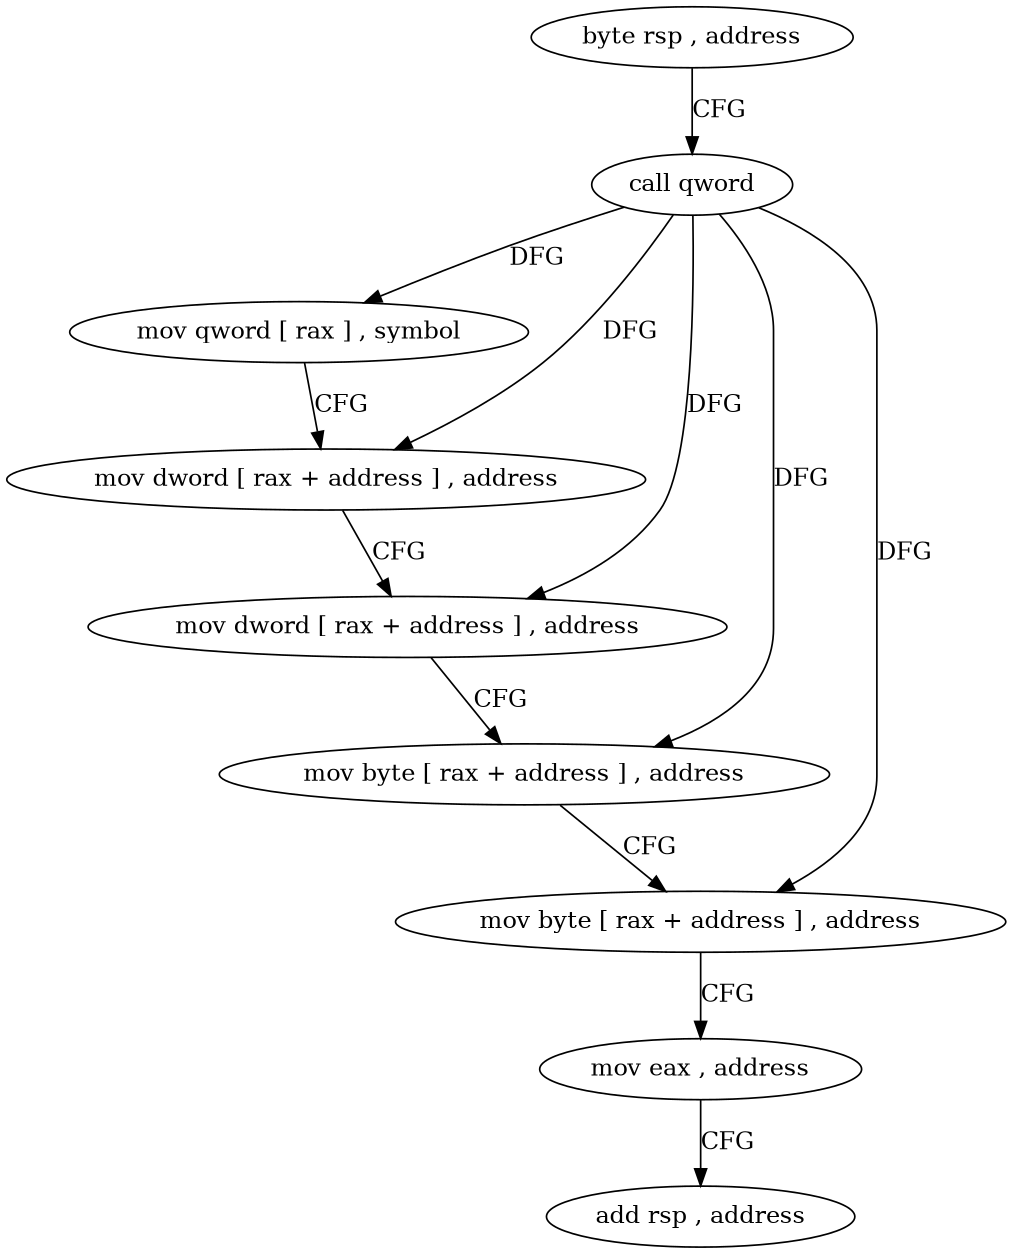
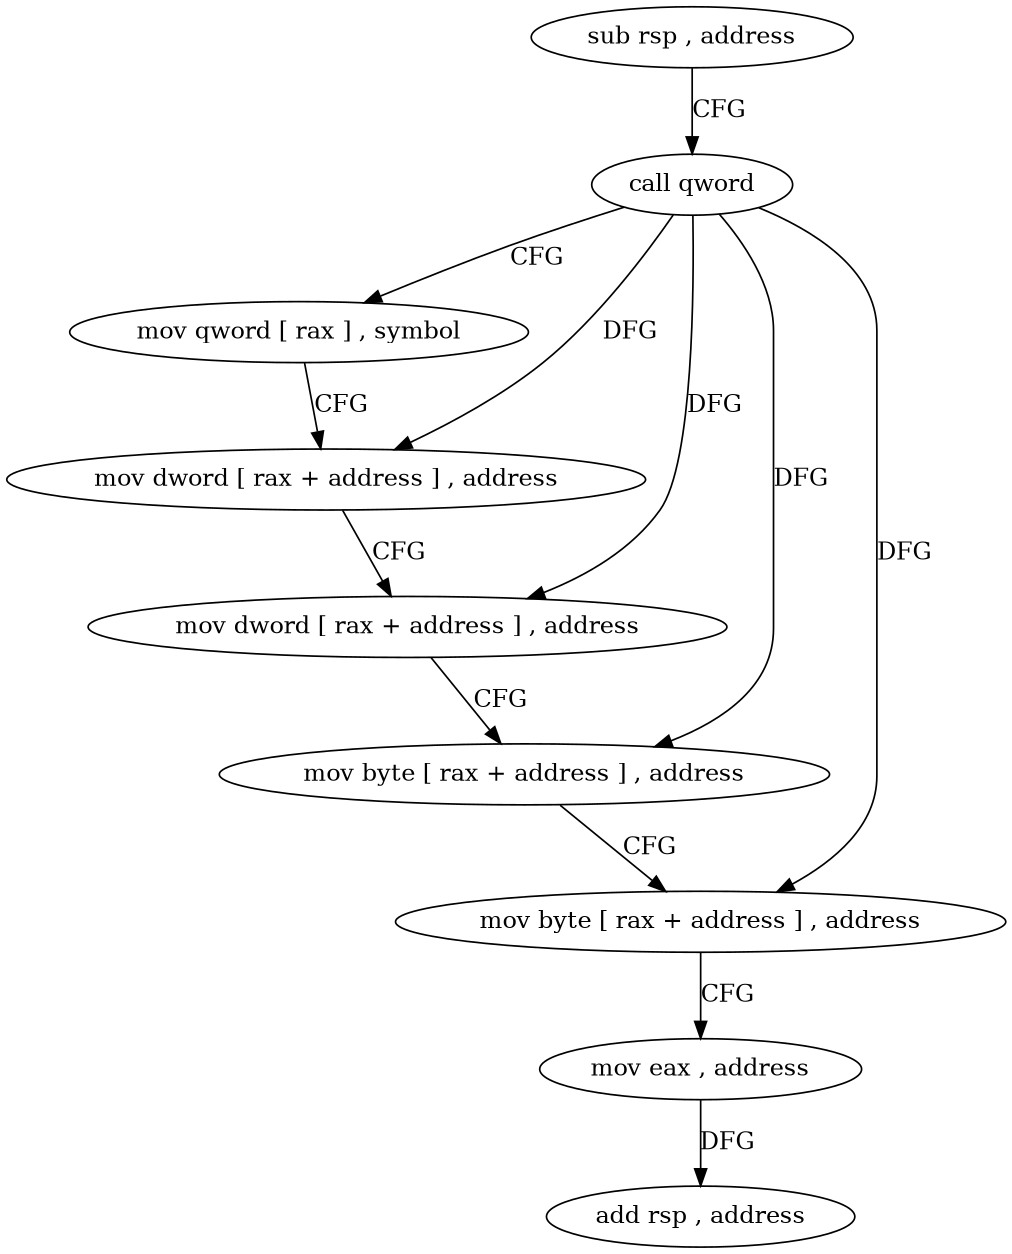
(692, 37) -> (692, 37)
(537, 258) -> (537, 258)
(728, 1143) -> (728, 1143)
